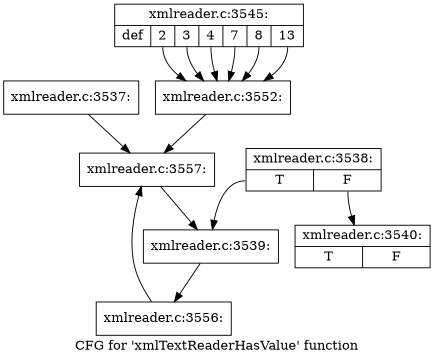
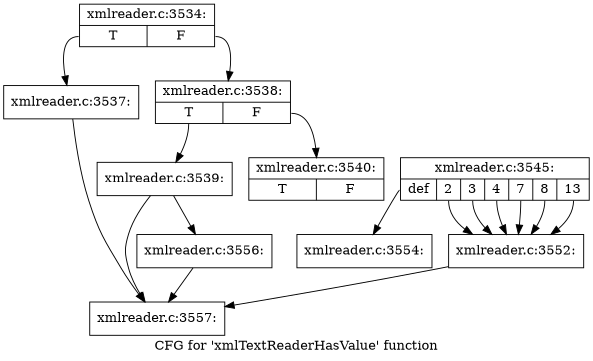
none -> (147, 25)
(176, 204) -> (126, 243)
none -> (364, 251)
